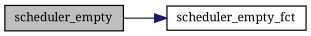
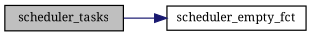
(64, 18) -> (64, 18)
